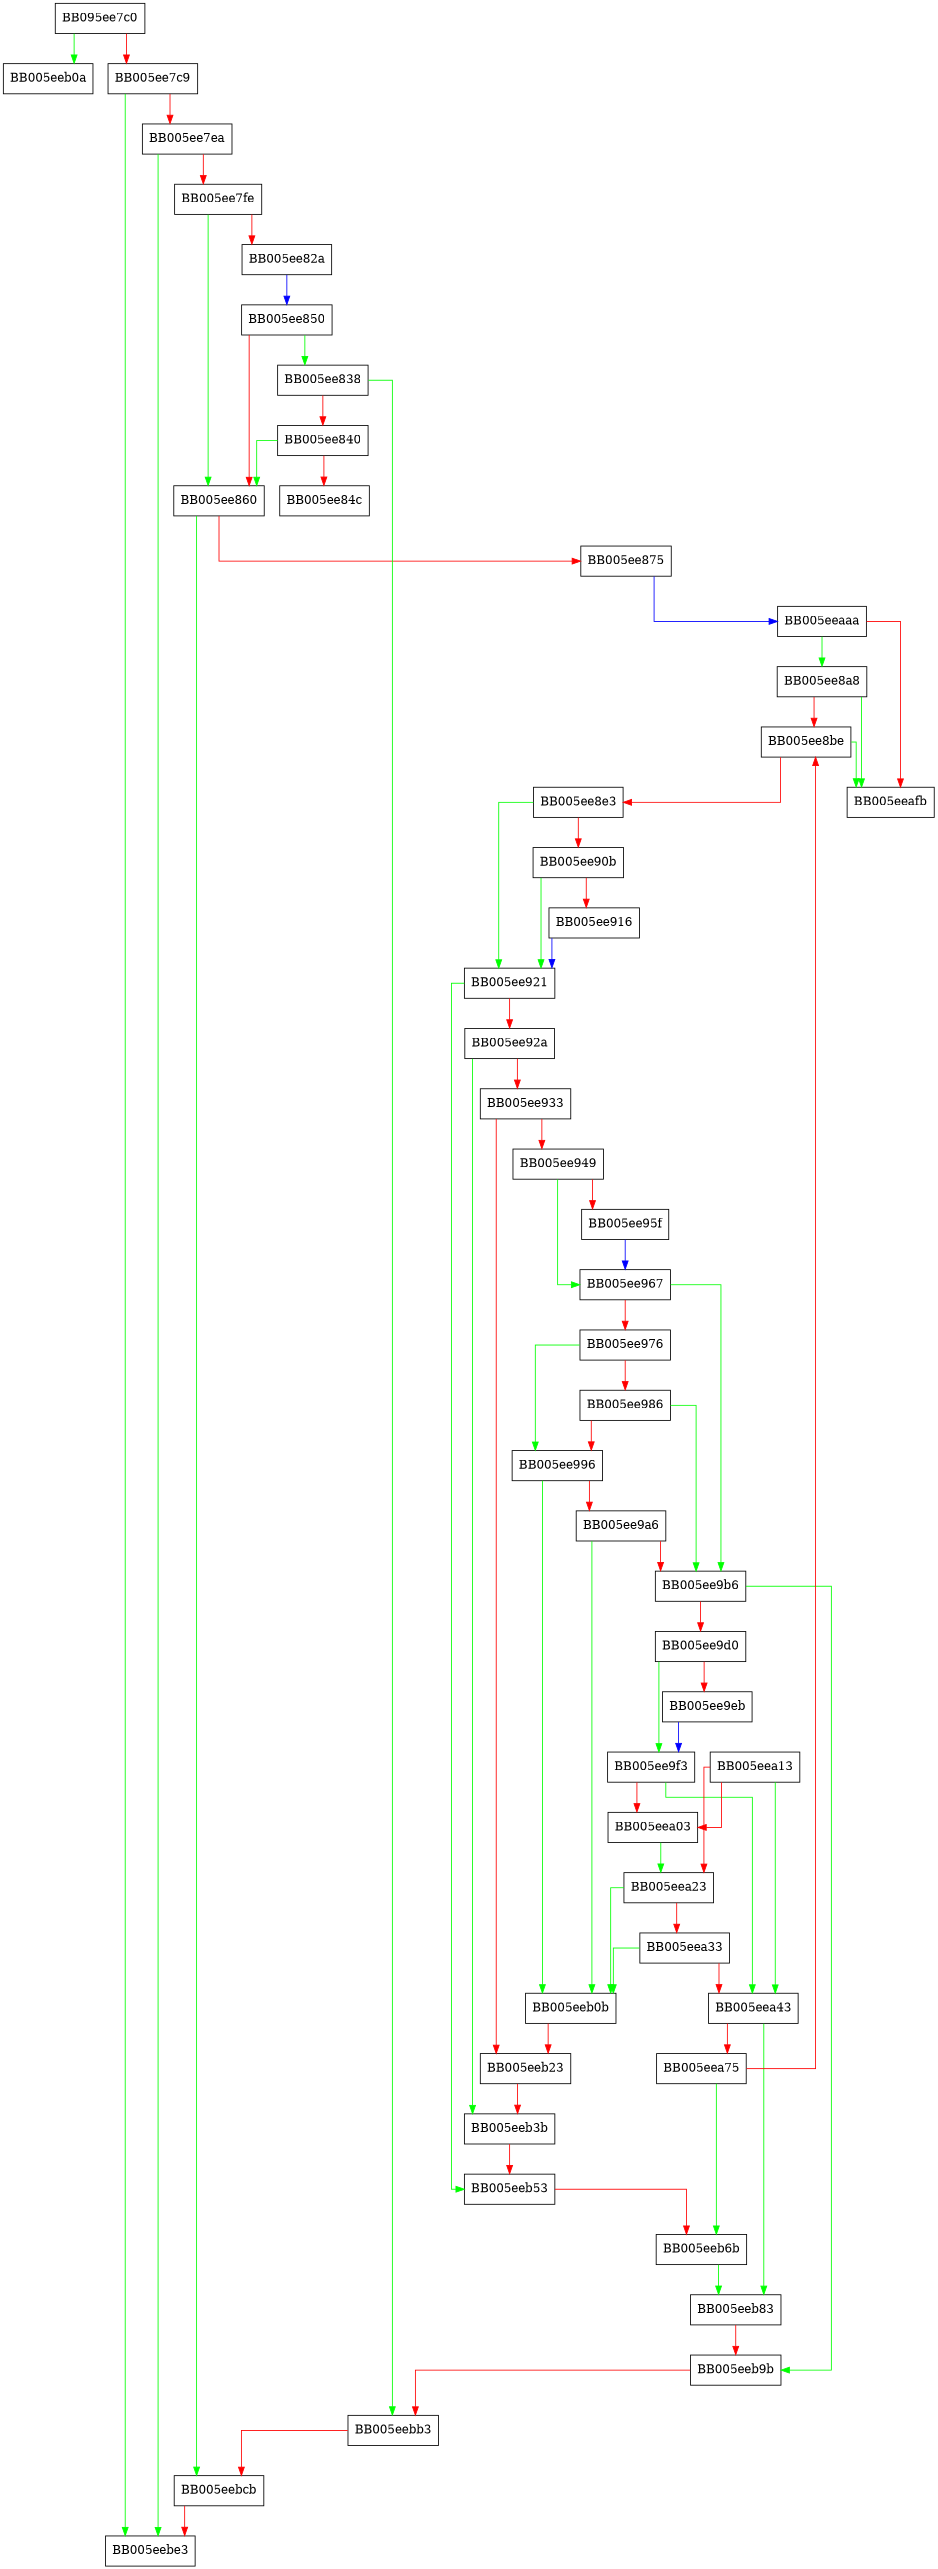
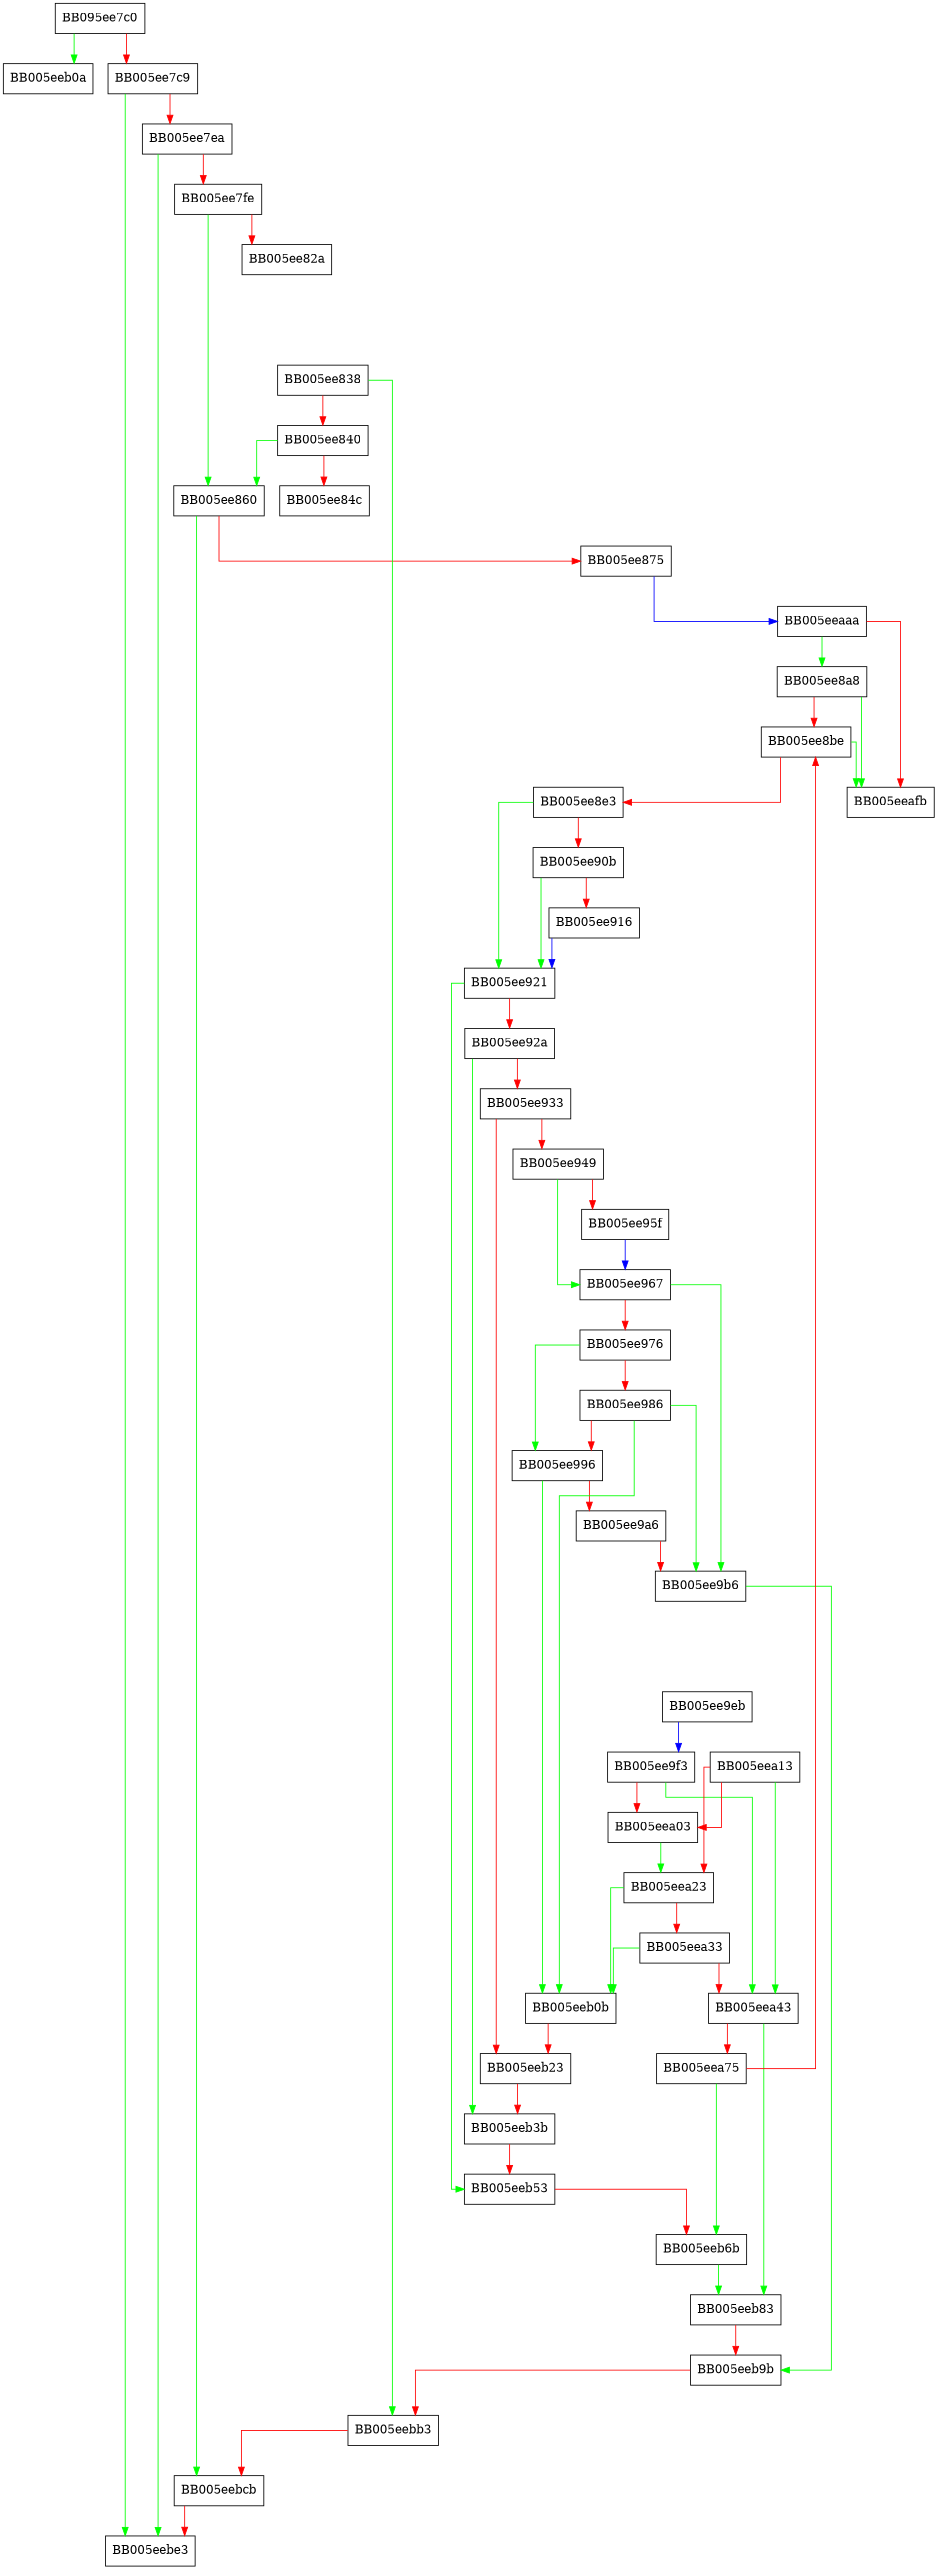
(287, 320) -> none
(701, 1647) -> none
(592, 1763) -> (559, 1665)
